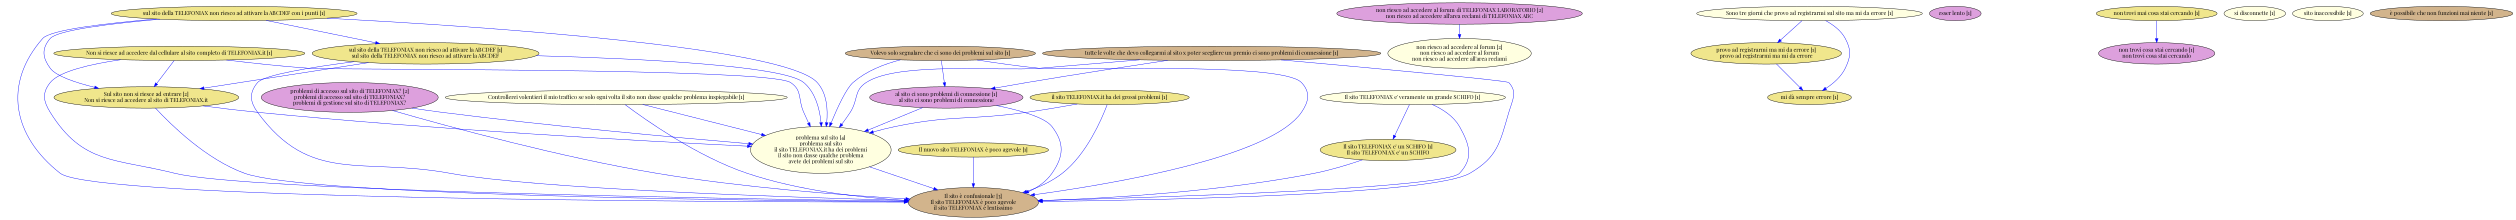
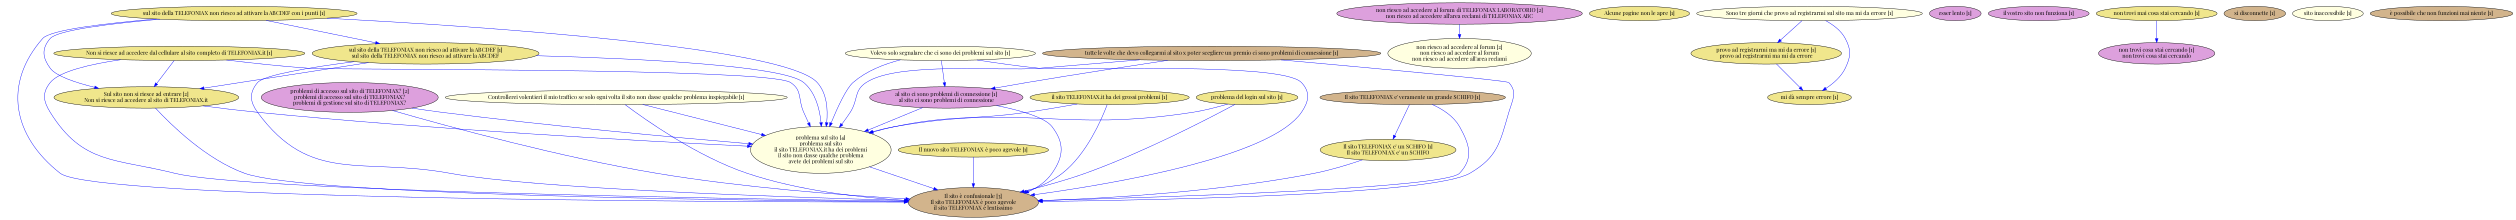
none -> (1639, 14)
none -> (2039, 14)
(2255, 14) -> (2255, 14)
(940, 53) -> (940, 53)
none -> (1247, 97)
(1413, 97) -> (1413, 97)
